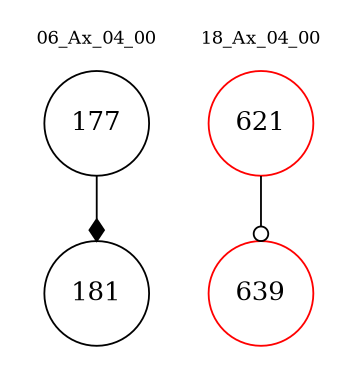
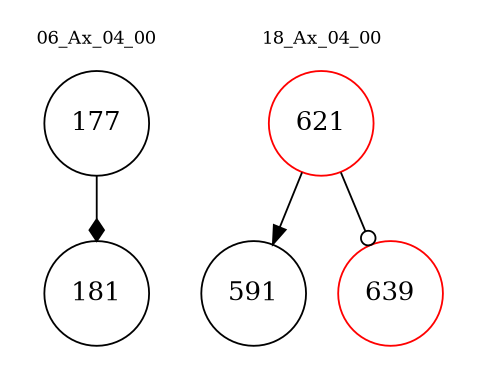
none -> (254, 293)
